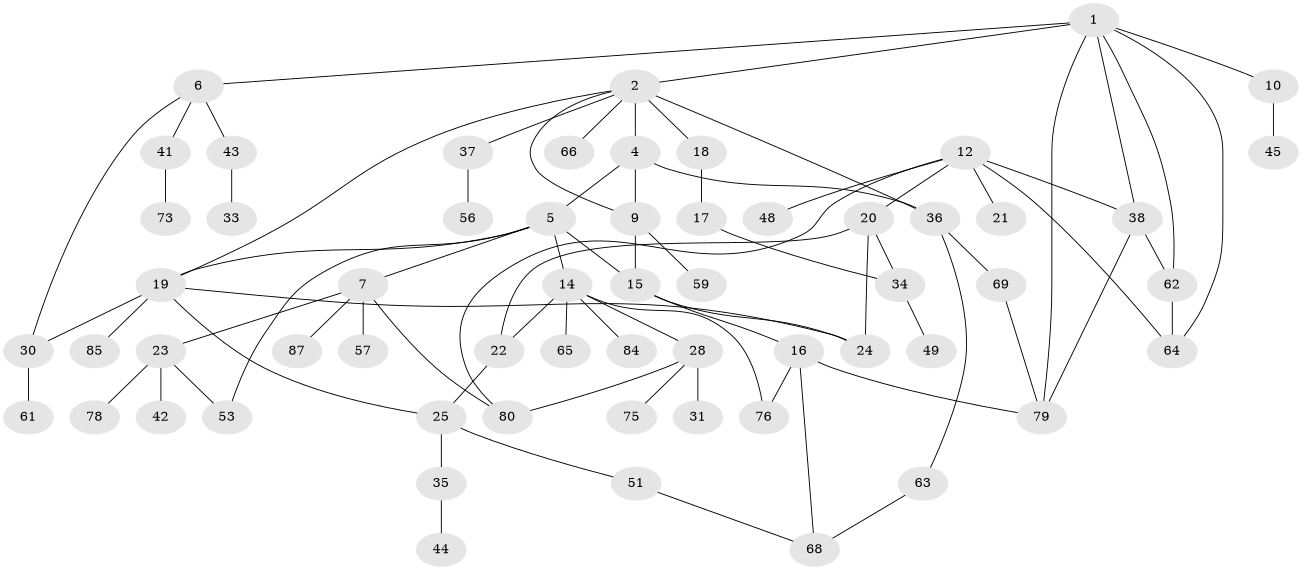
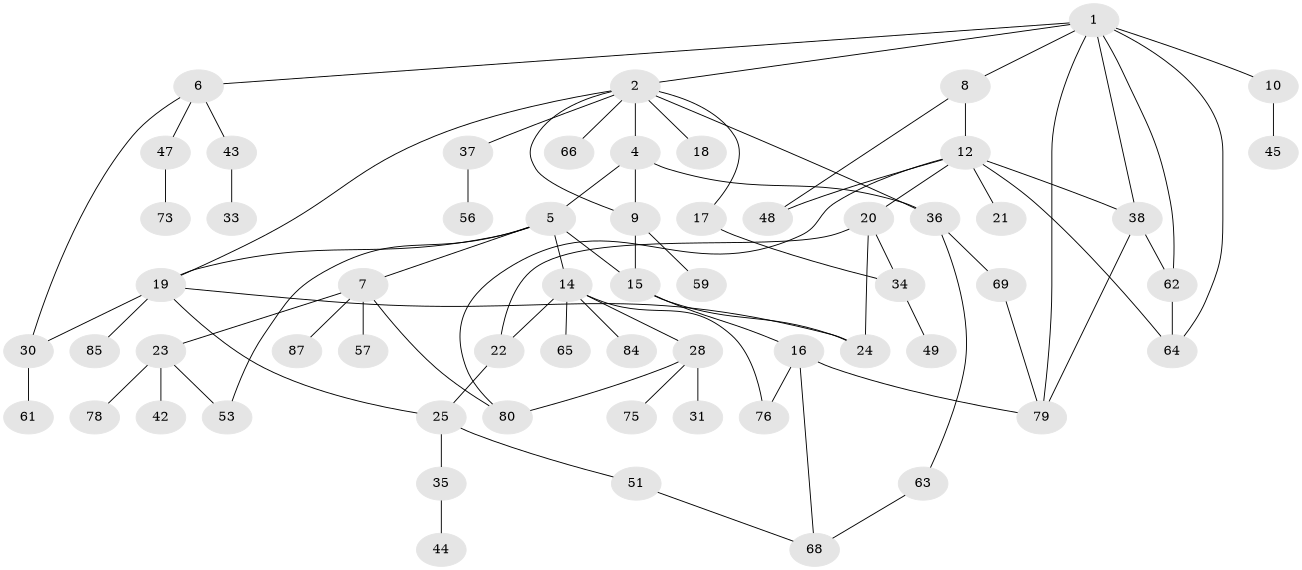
none -> (965, 86)
(166, 153) -> (166, 153)
(702, 186) -> (735, 137)
